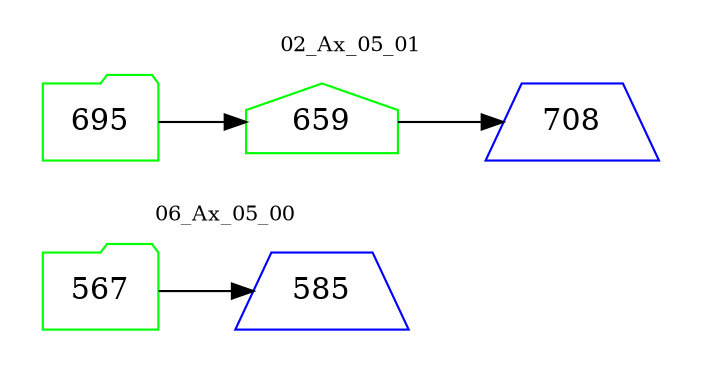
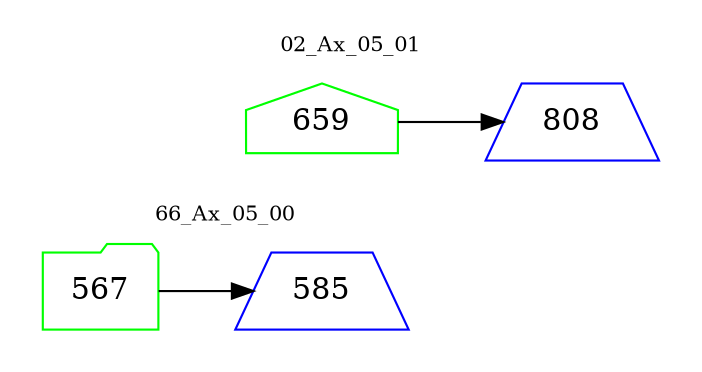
(101, 122) -> none
(572, 122) -> (572, 122)
(226, 215) -> (226, 215)
